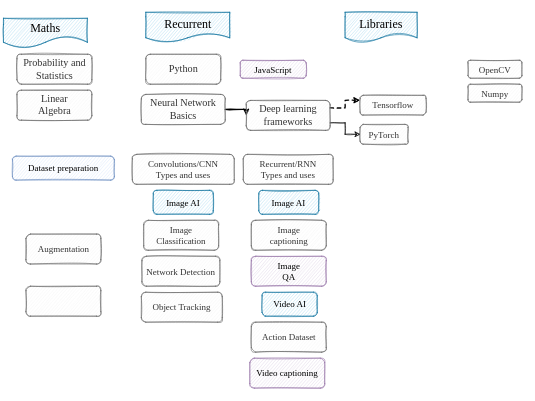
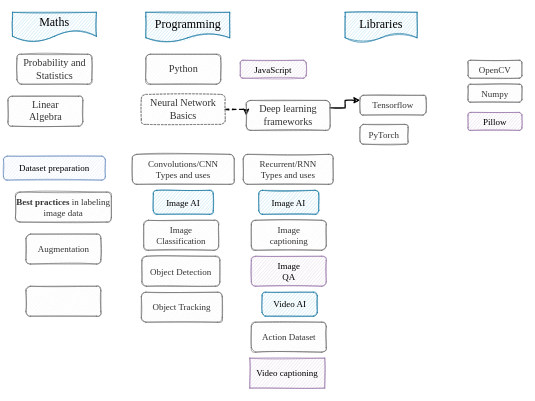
(188, 23) -> (188, 23)
(45, 33) -> (54, 27)
(54, 105) -> (45, 111)
(345, 107) -> (345, 107)
(183, 110) -> (183, 110)
(233, 110) -> (233, 110)
none -> (495, 122)
(345, 127) -> none
(63, 168) -> (54, 168)
none -> (63, 207)
(181, 272) -> (181, 272)
(287, 374) -> (287, 374)
